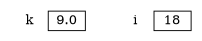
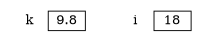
(67, 20) -> (67, 20)
